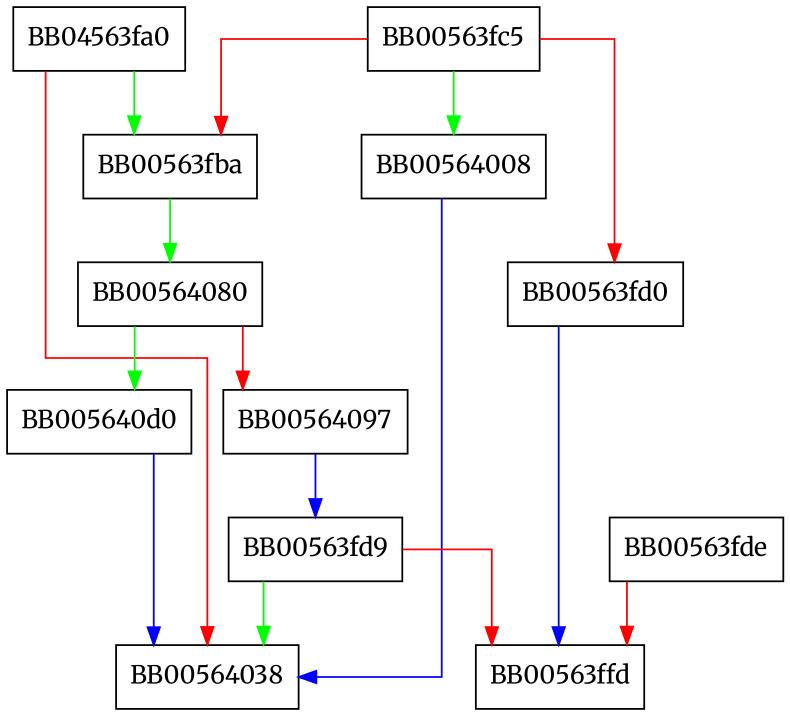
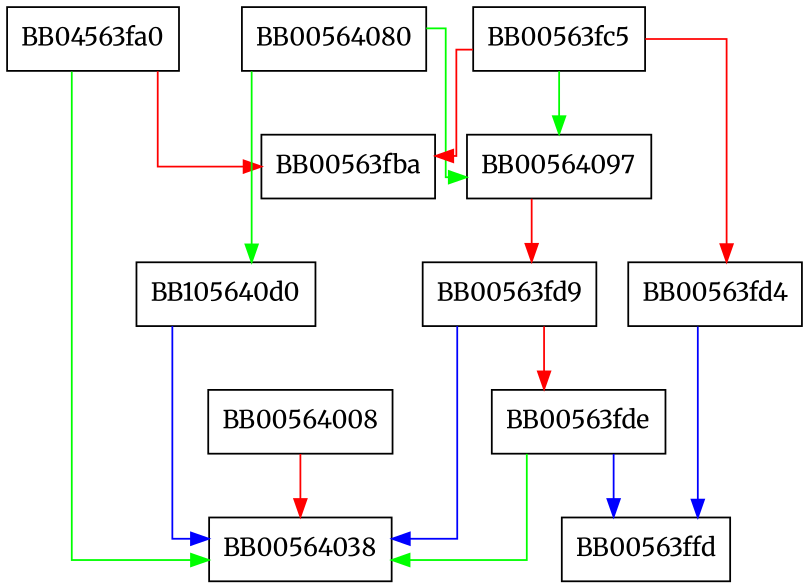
(134, 94) -> (158, 162)
(454, 94) -> (559, 94)
(170, 221) -> none
(595, 294) -> (715, 294)
(243, 349) -> (446, 95)
(118, 358) -> (72, 375)
(99, 422) -> (226, 294)
(315, 477) -> (532, 221)
(442, 500) -> (300, 477)
(486, 549) -> (544, 349)
none -> (521, 560)
(264, 604) -> (457, 456)
(627, 604) -> (614, 477)
